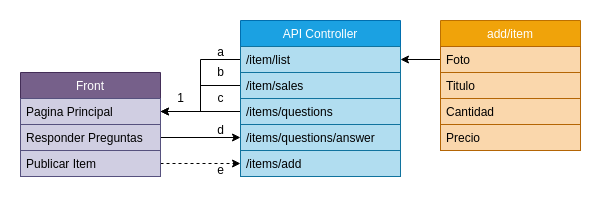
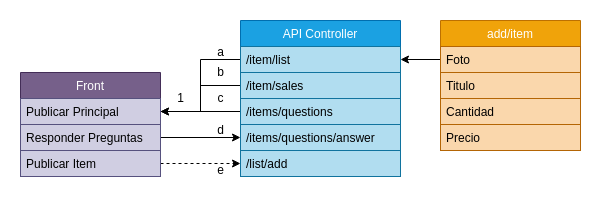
(72, 112) -> (77, 112)
(278, 164) -> (273, 164)
